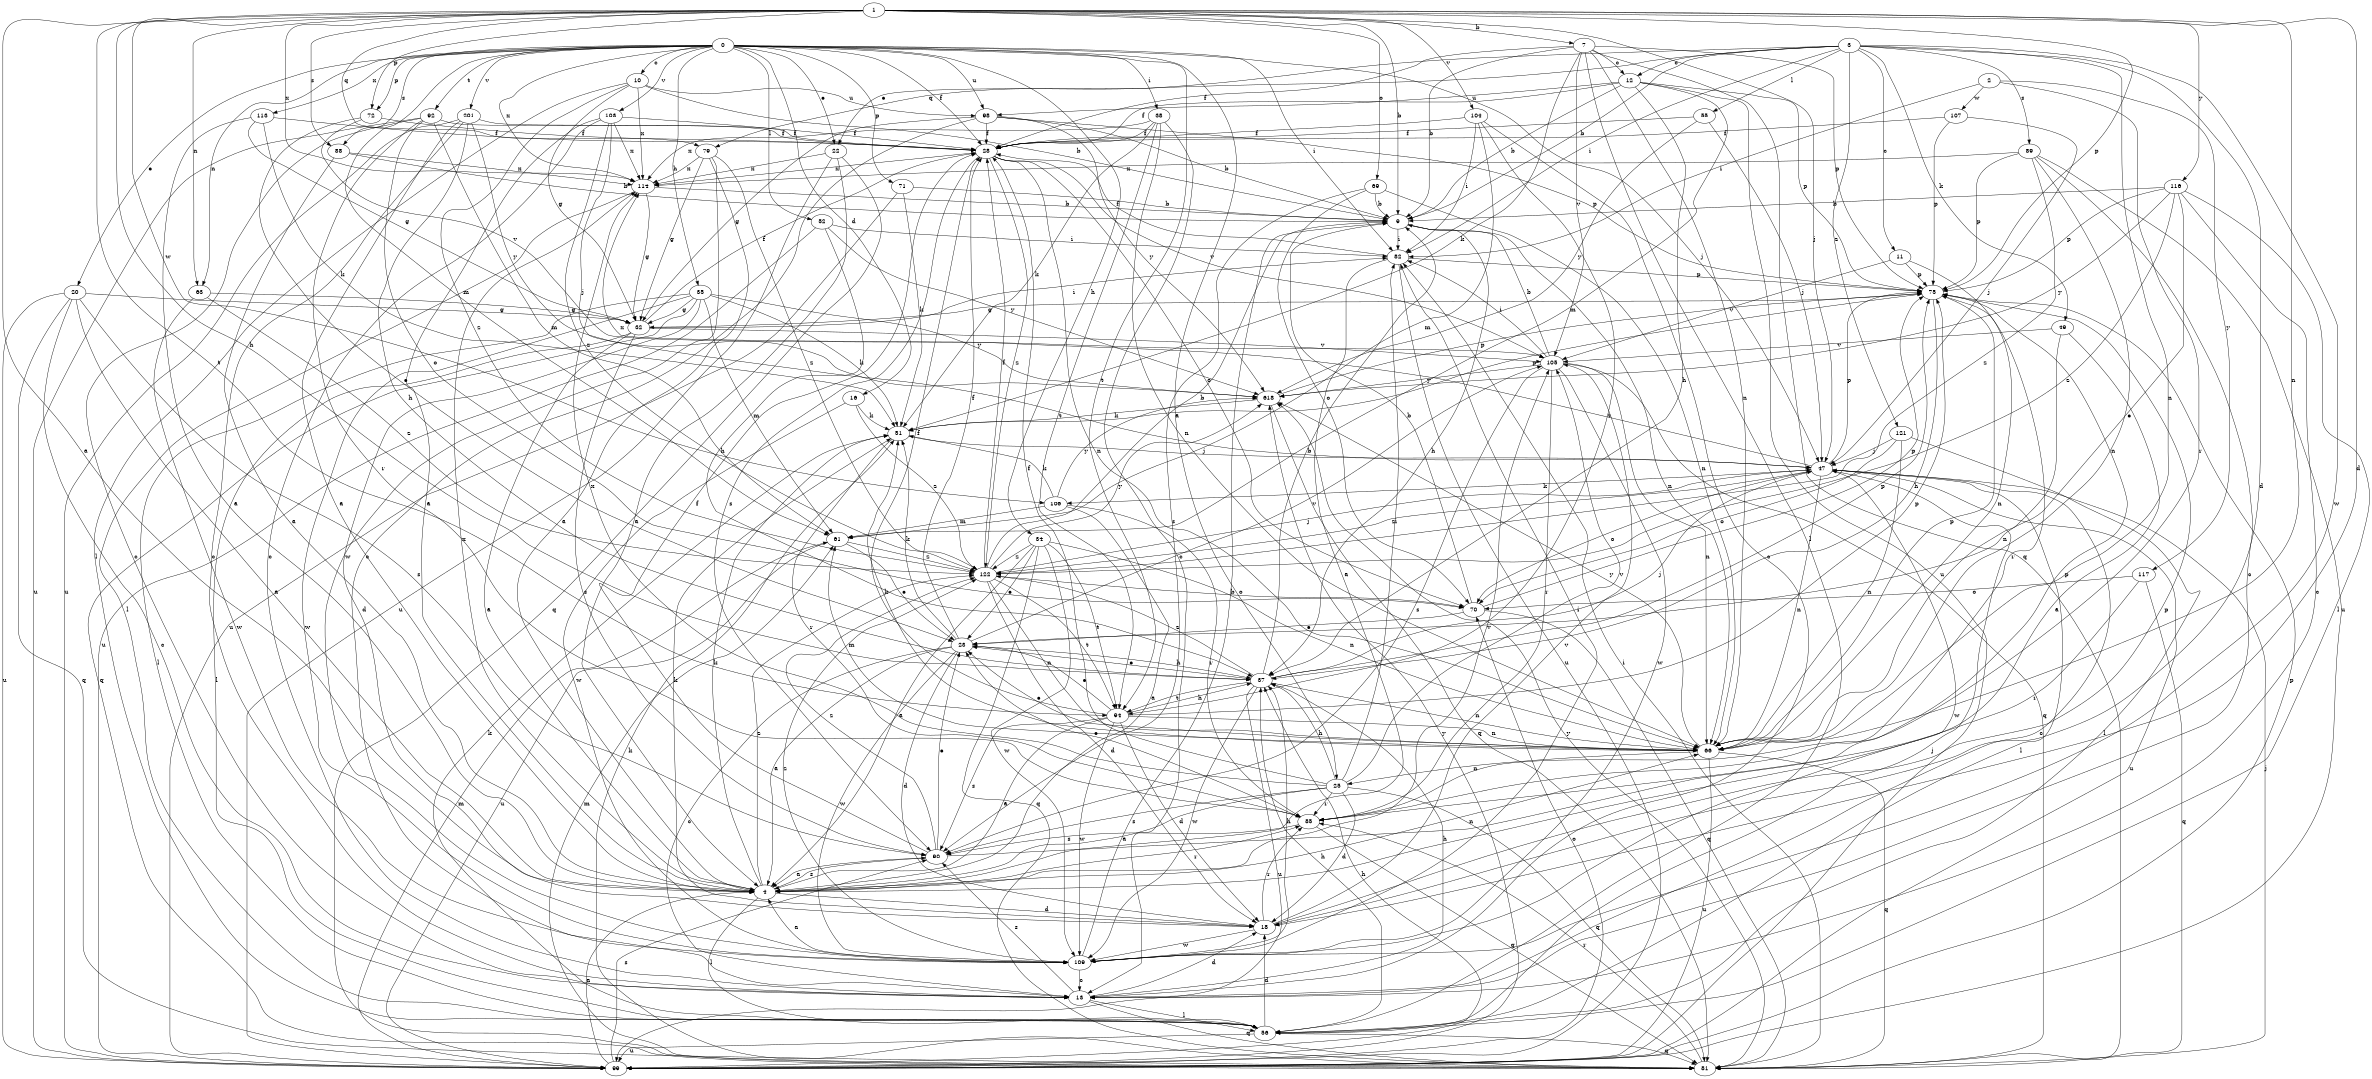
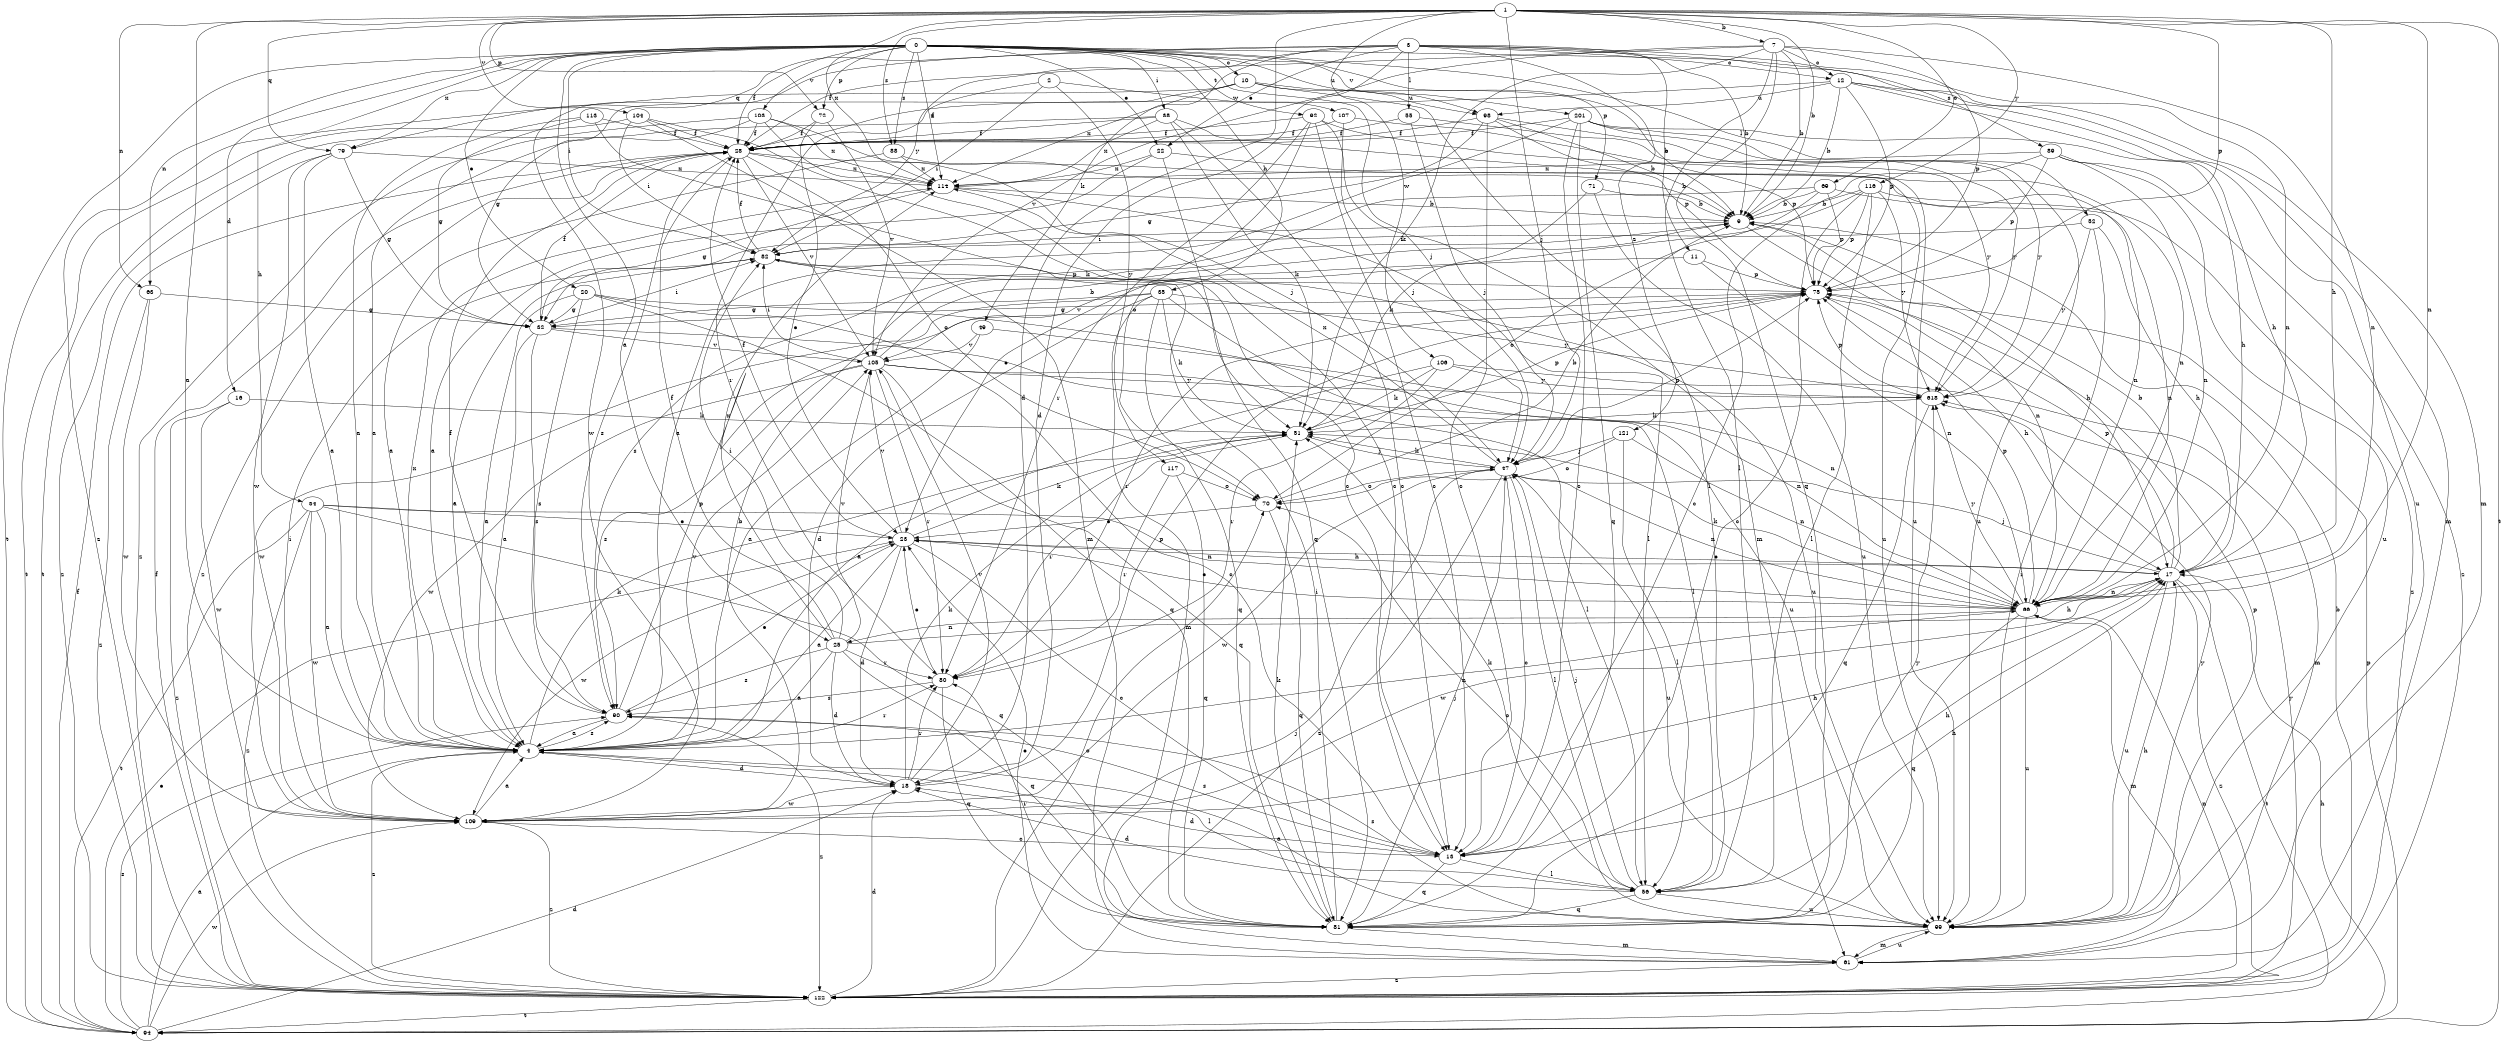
(379, 69) -> (534, 65)
(1590, 151) -> (918, 151)
(1423, 489) -> (1403, 452)
(1779, 514) -> (1840, 242)
none -> (1614, 590)
(104, 645) -> (2021, 575)
(1261, 681) -> (2169, 575)
(1412, 725) -> none
(1309, 822) -> (943, 681)
